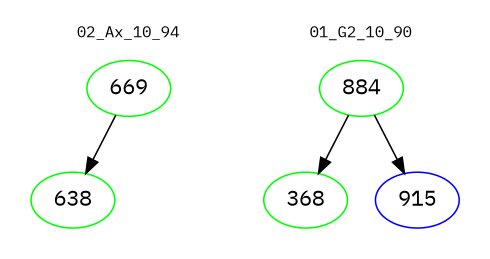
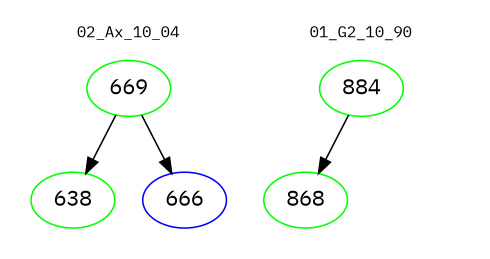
(129, 33) -> (129, 33)
none -> (185, 200)
(306, 200) -> (306, 200)
(417, 200) -> none
